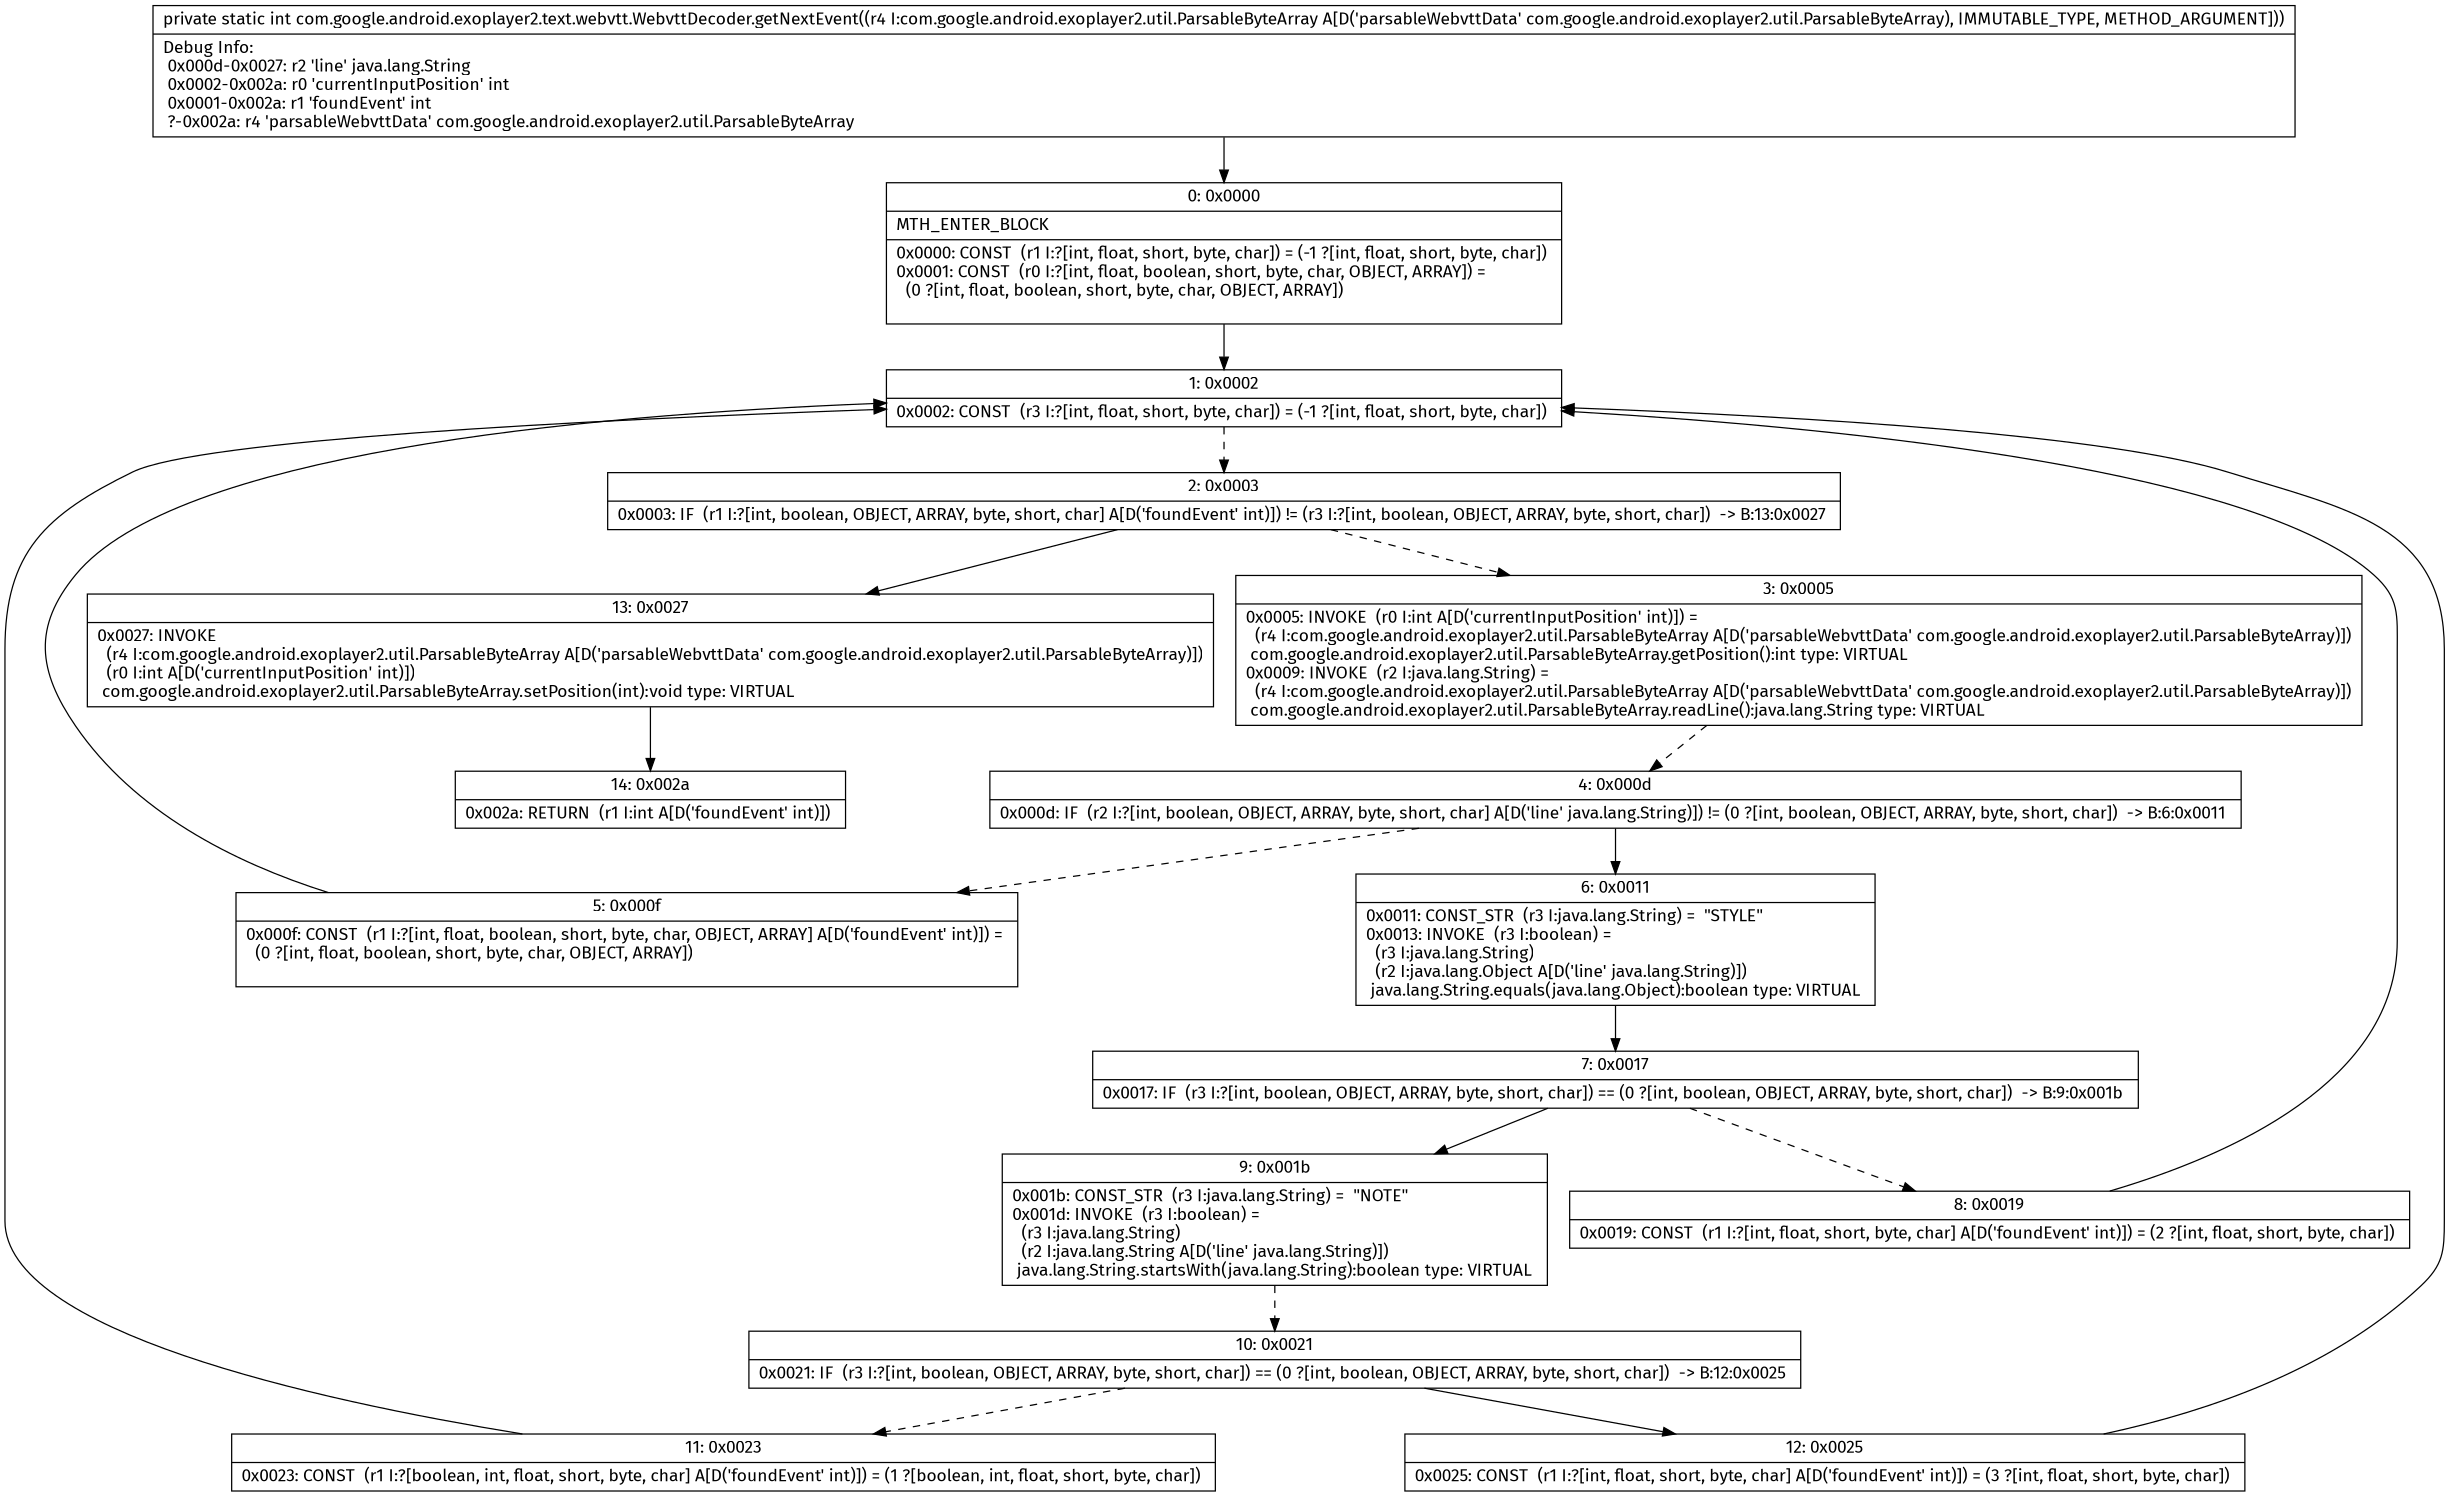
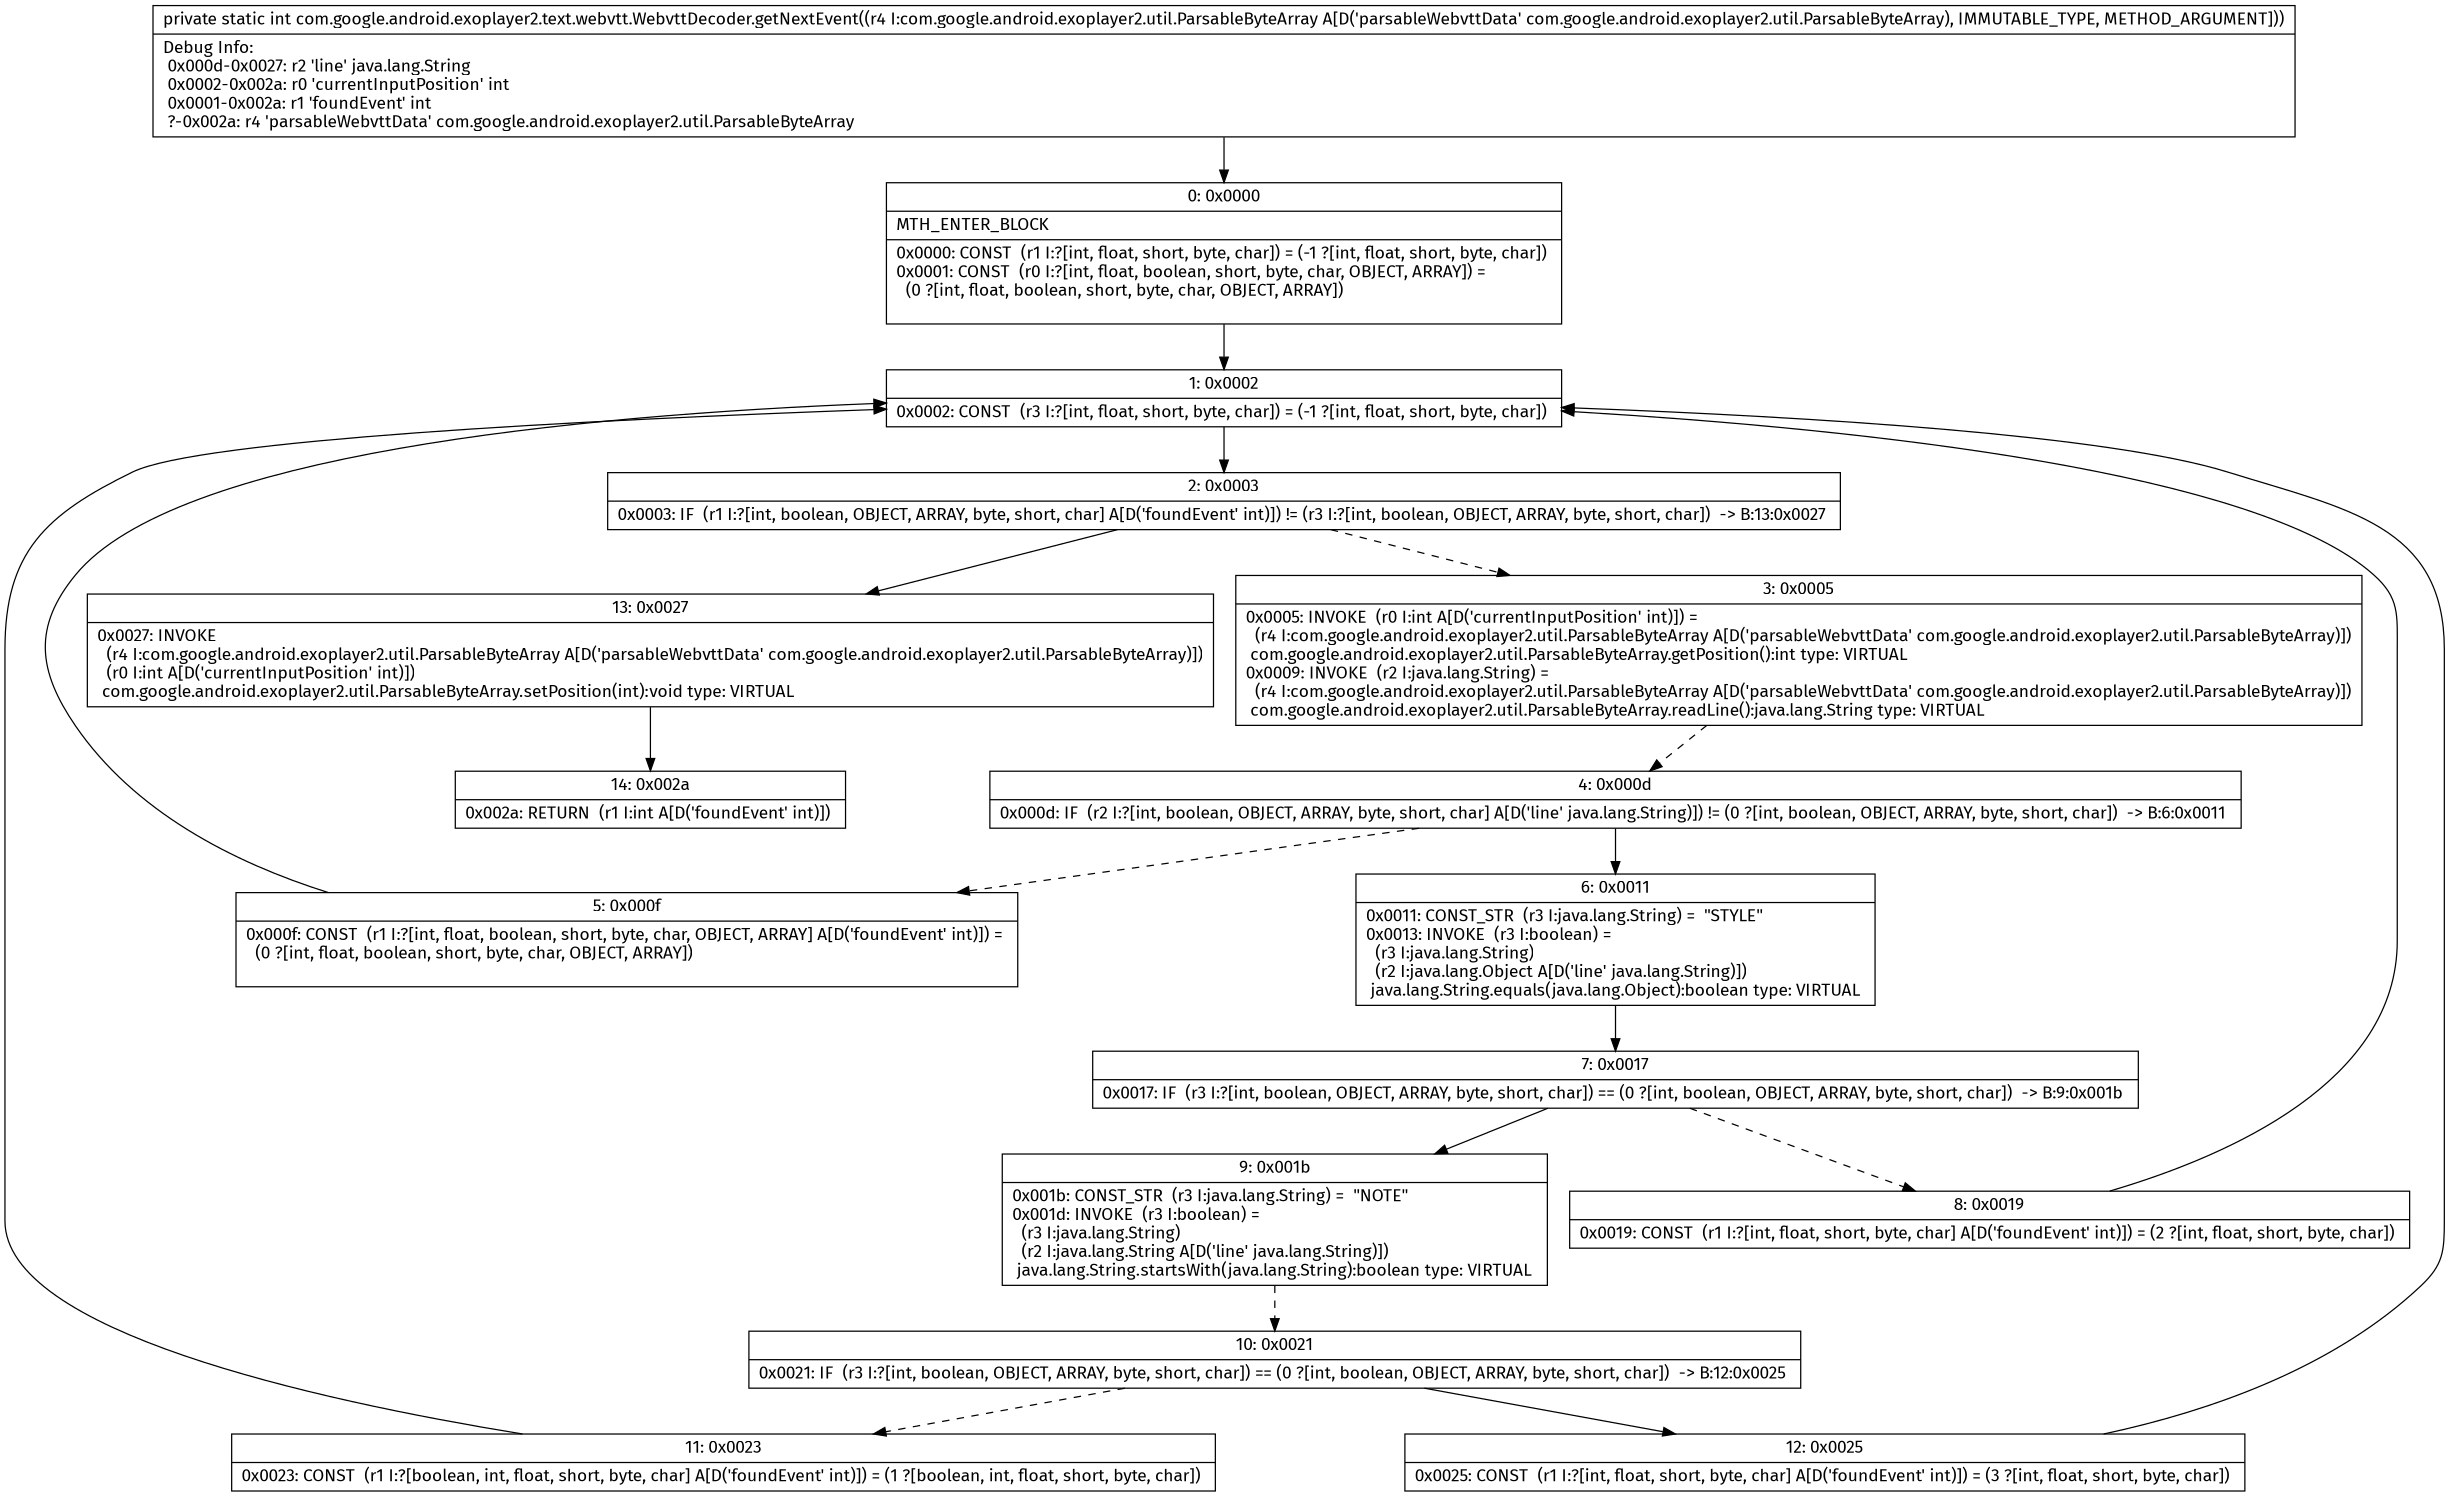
(1224, 443) -> (1224, 443)
